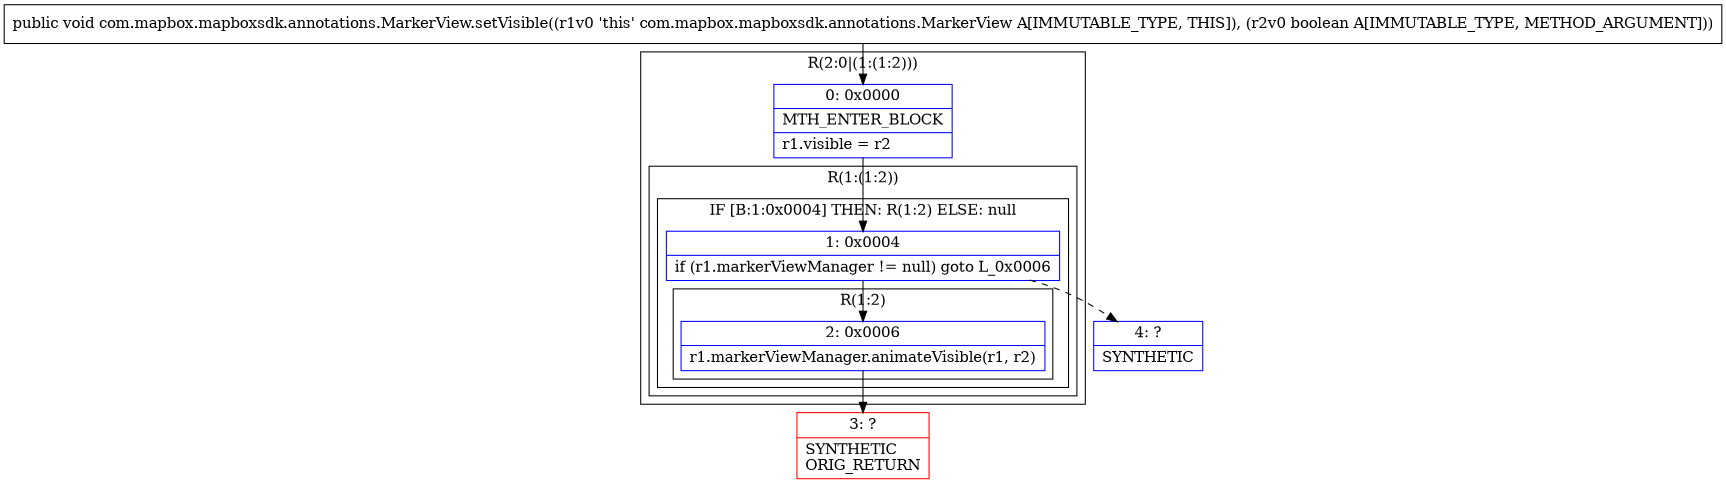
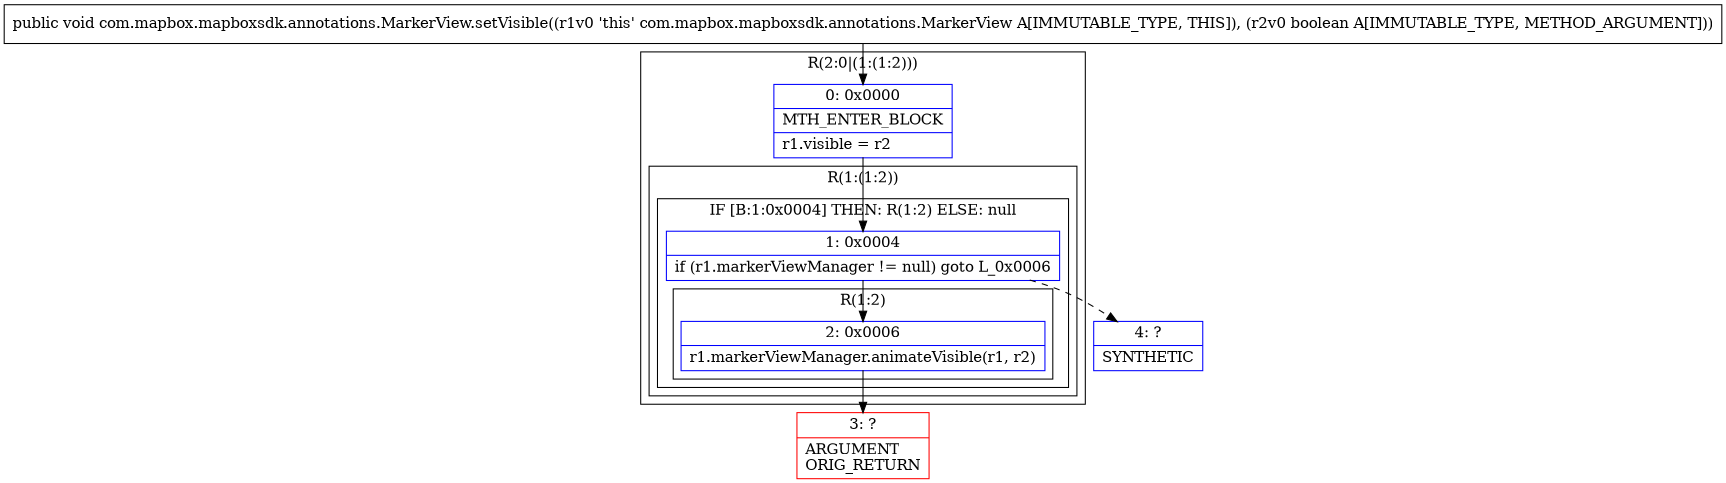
(851, 450) -> (853, 450)
